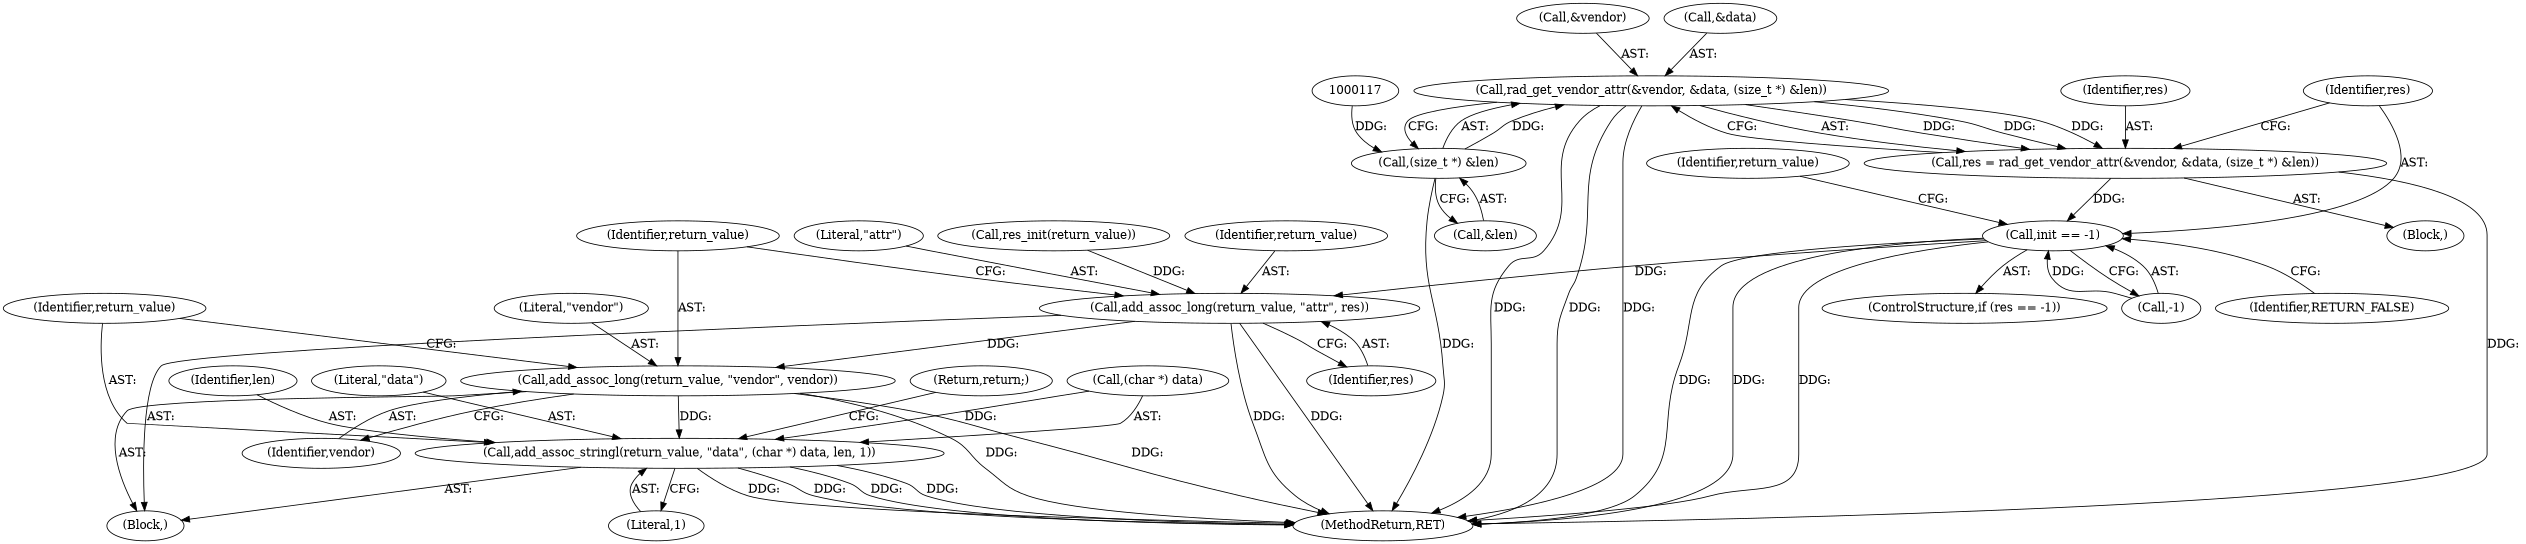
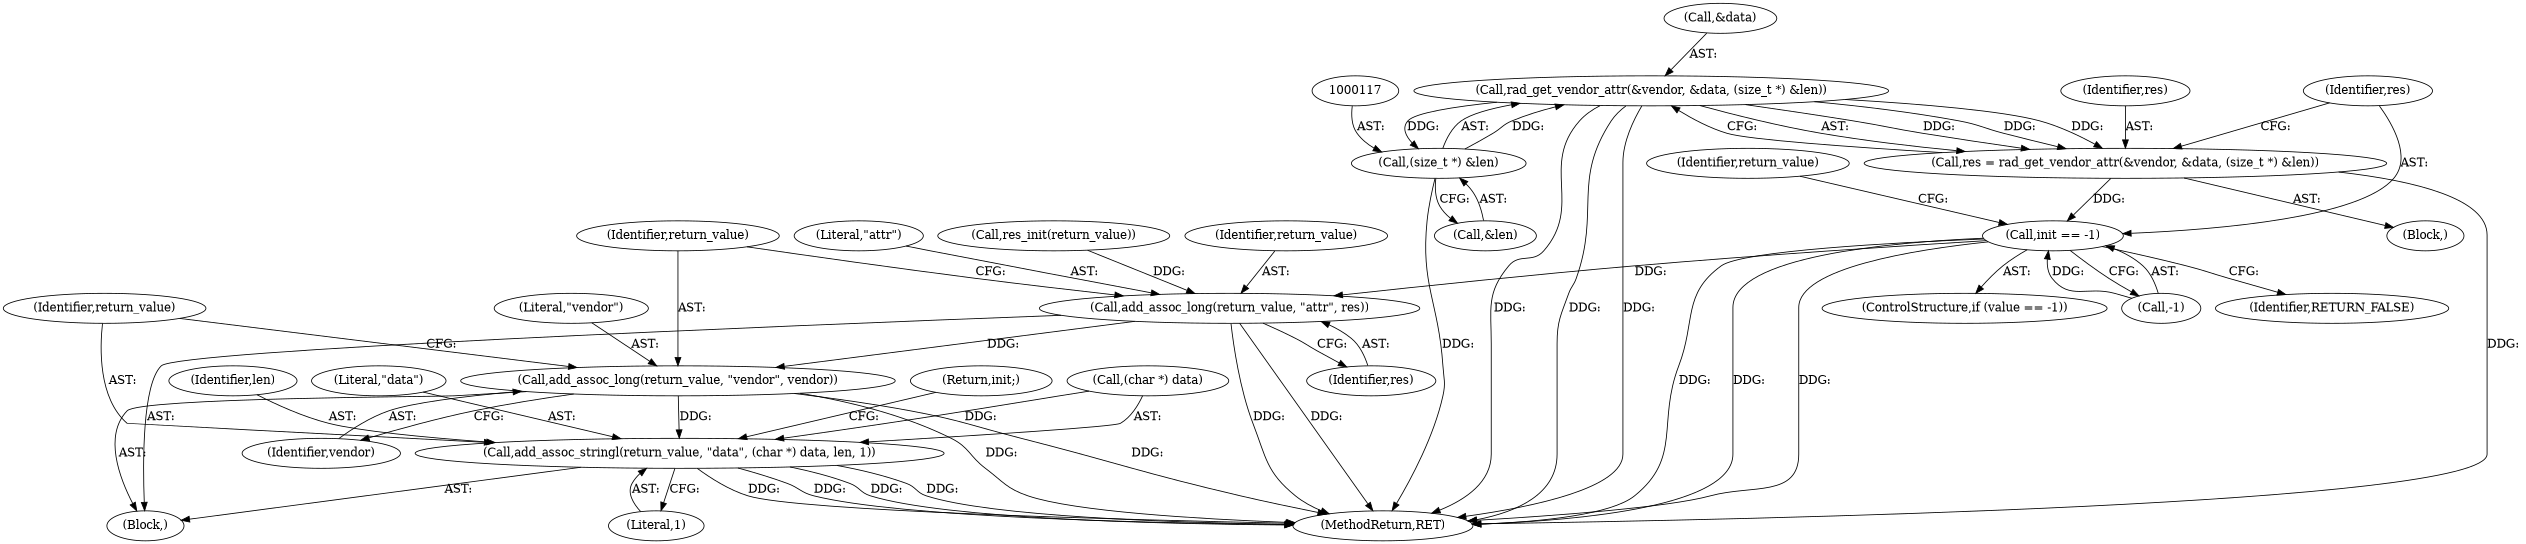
(1583, 18) -> none
(1373, 127) -> (1373, 127)
(1425, 127) -> (1425, 127)
(2227, 254) -> (2191, 267)
(1965, 308) -> (1965, 308)
(981, 381) -> (981, 381)
